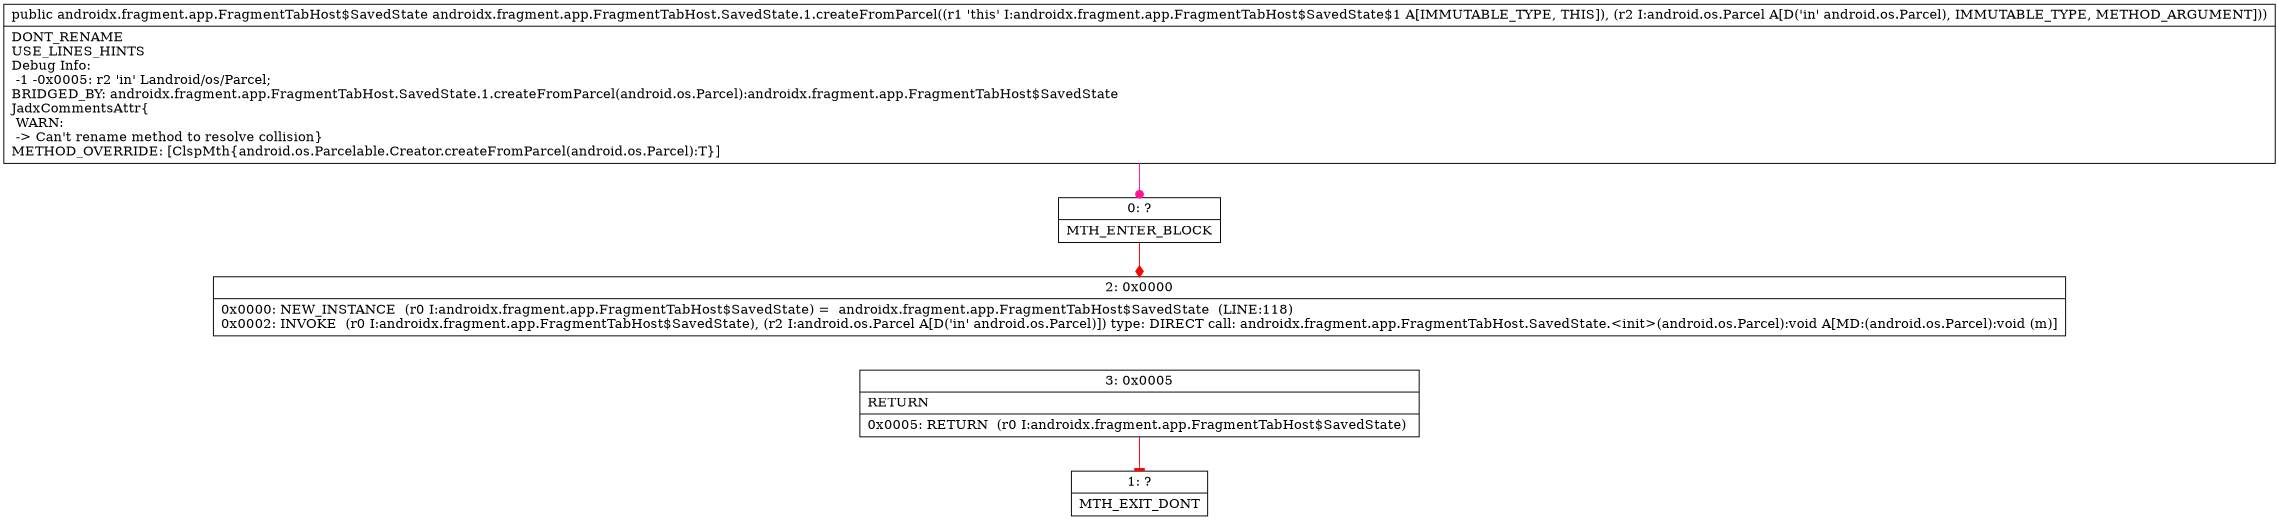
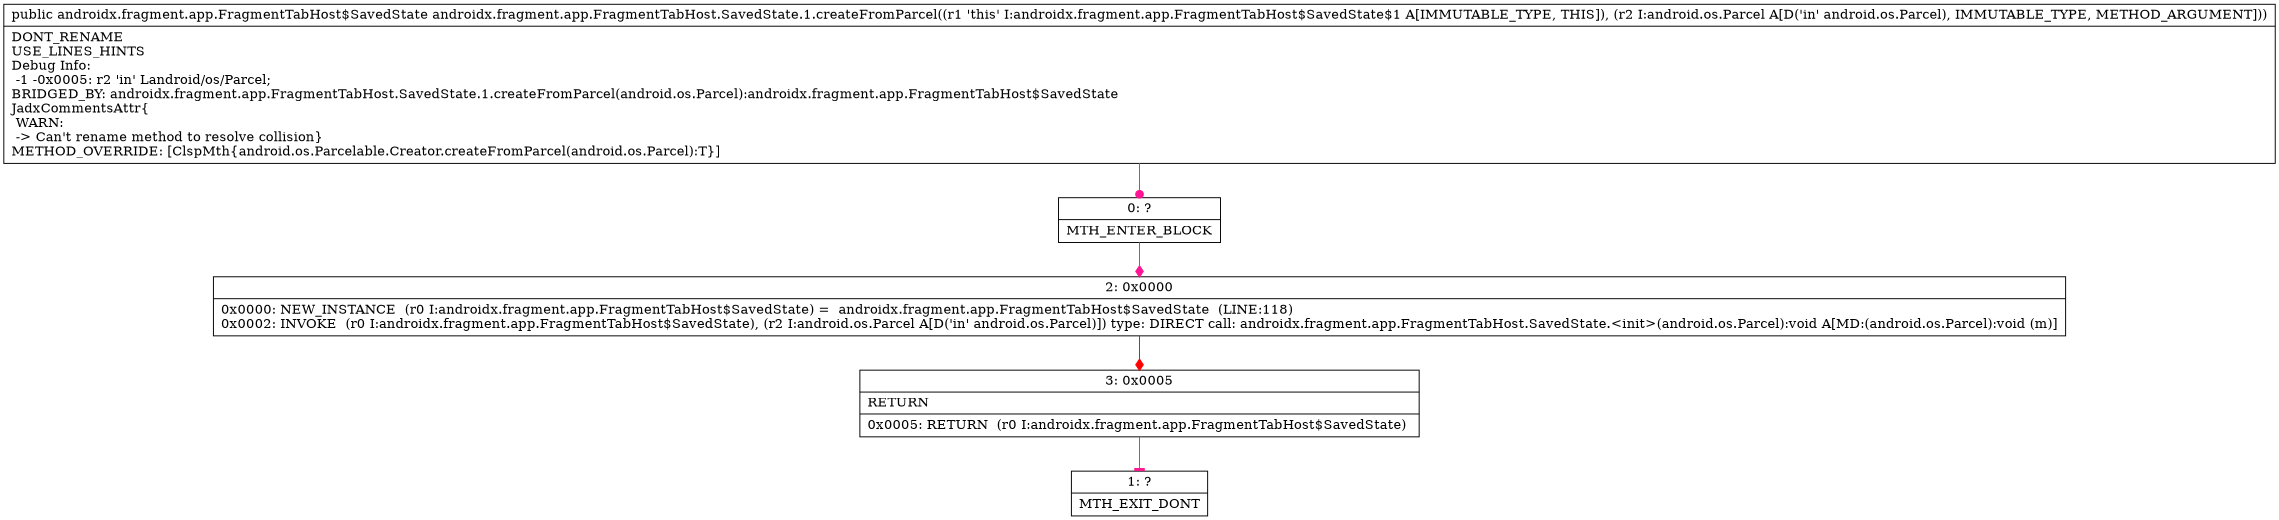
(1140, 254) -> (1140, 254)
none -> (1140, 347)
(1140, 452) -> (1140, 452)
